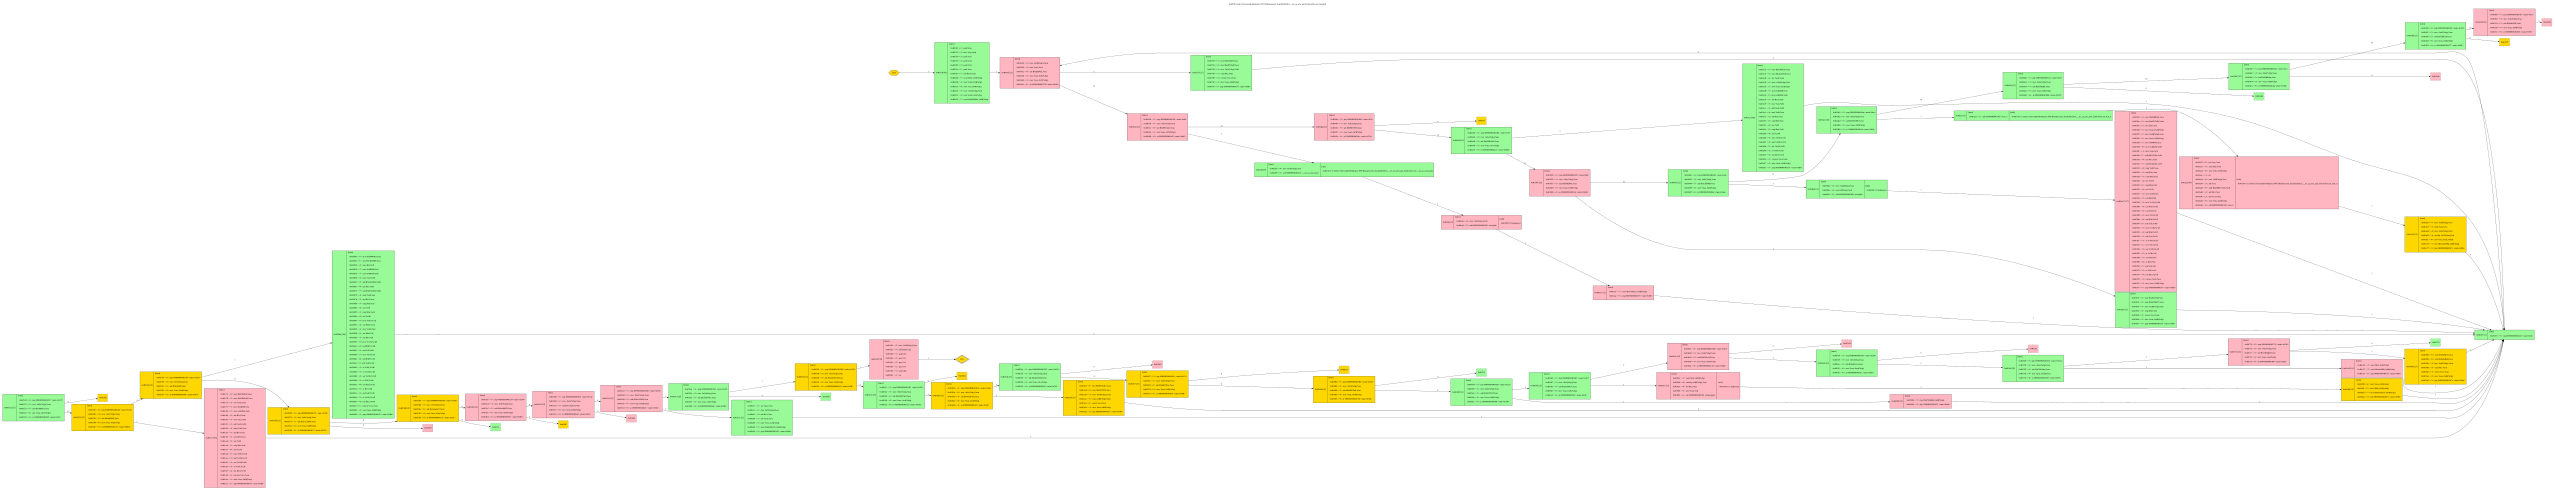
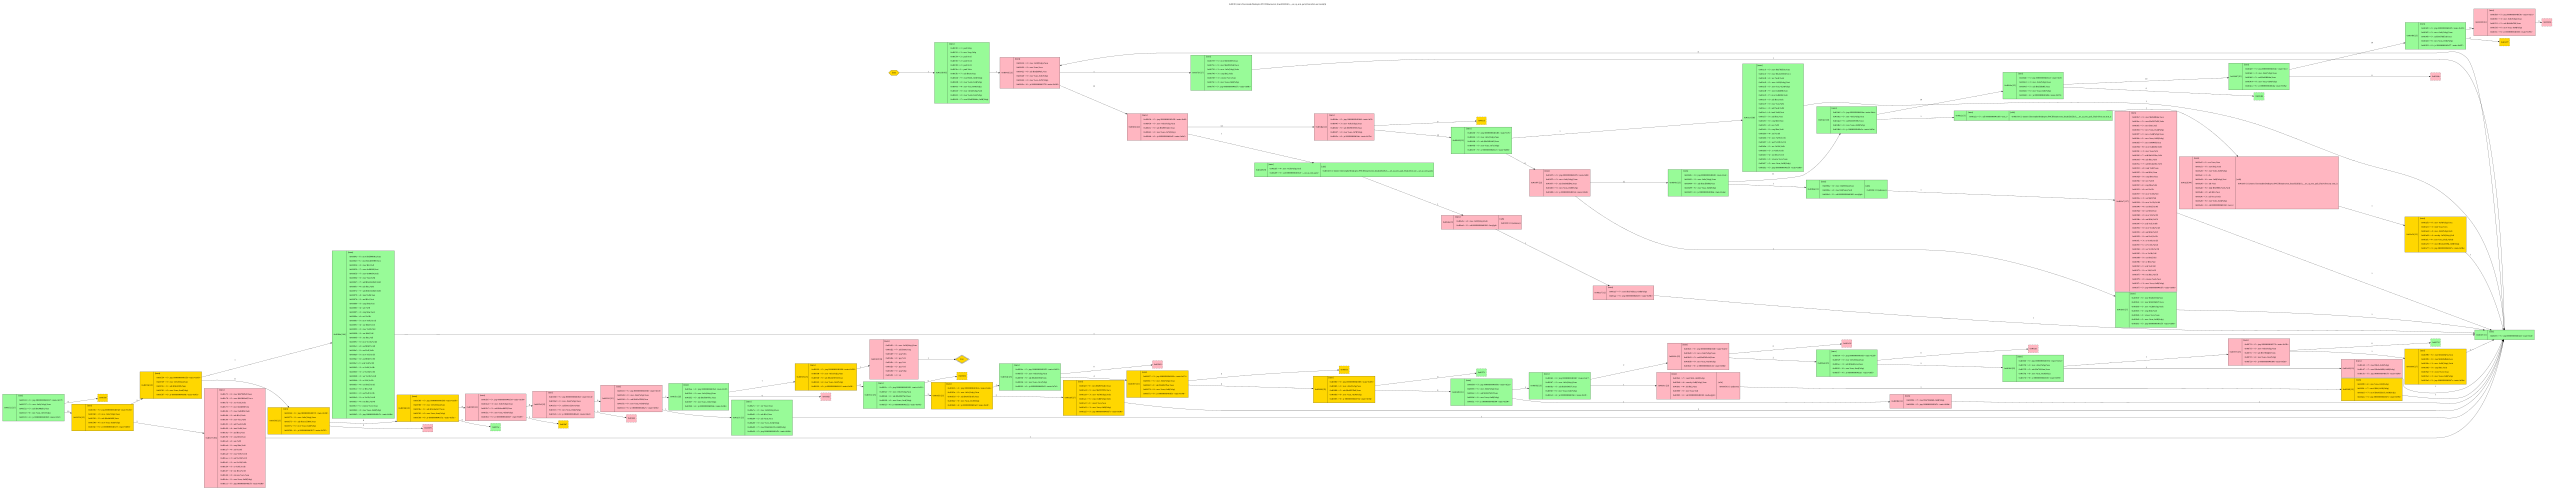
(826, 397) -> (826, 397)
